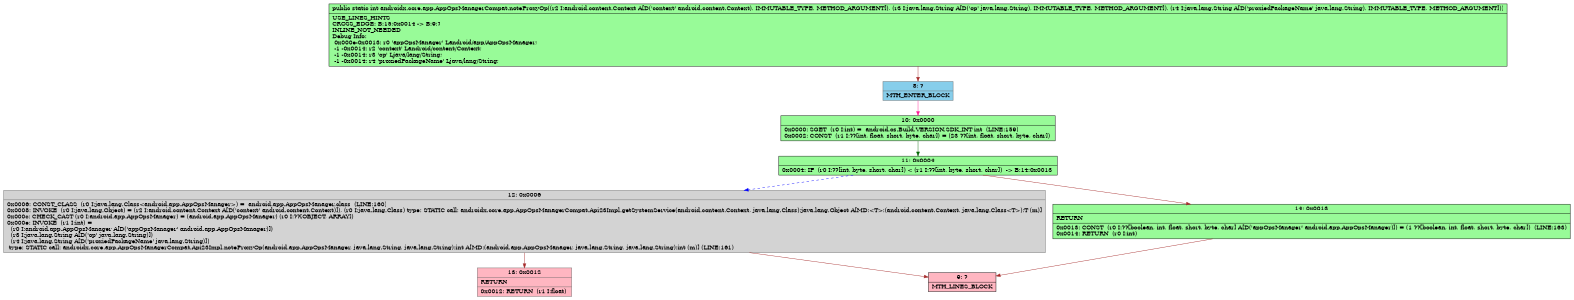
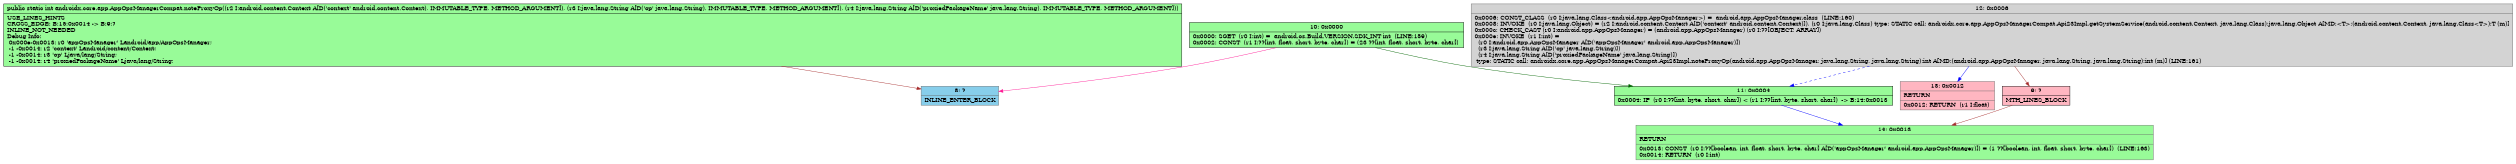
(918, 95) -> (960, 100)
(918, 106) -> (1140, 74)
(801, 182) -> (1832, 76)
(1085, 189) -> (1810, 115)
(1312, 222) -> (1895, 143)
(1106, 257) -> (1984, 115)
(524, 258) -> (1965, 72)
